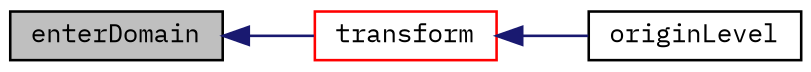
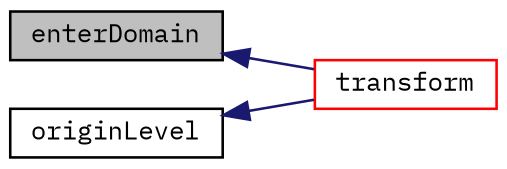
(555, 36) -> (281, 105)
